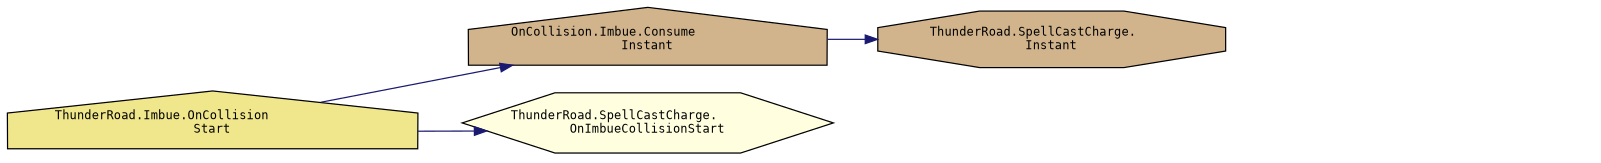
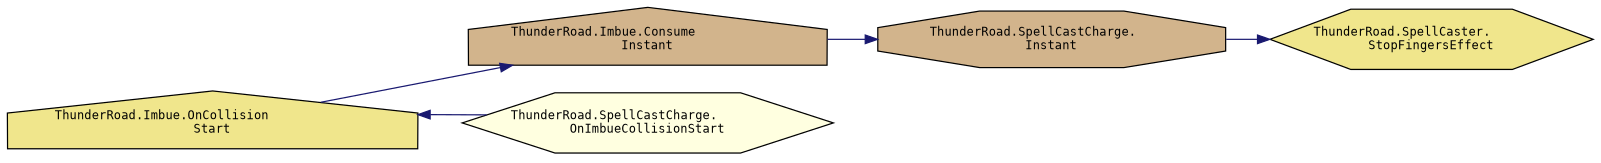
(648, 39) -> (648, 39)
none -> (1432, 39)
(446, 131) -> (458, 115)
